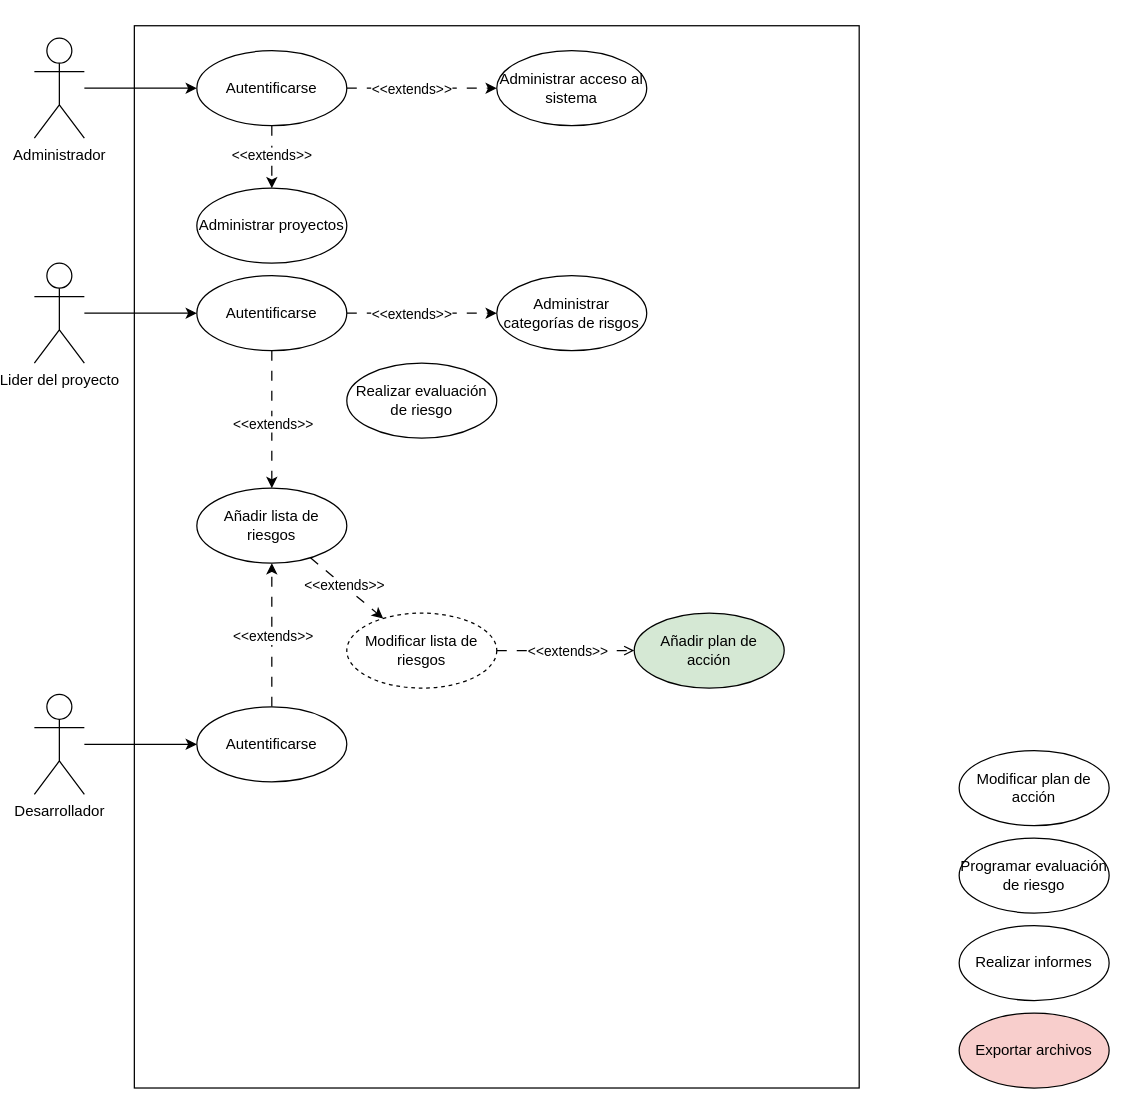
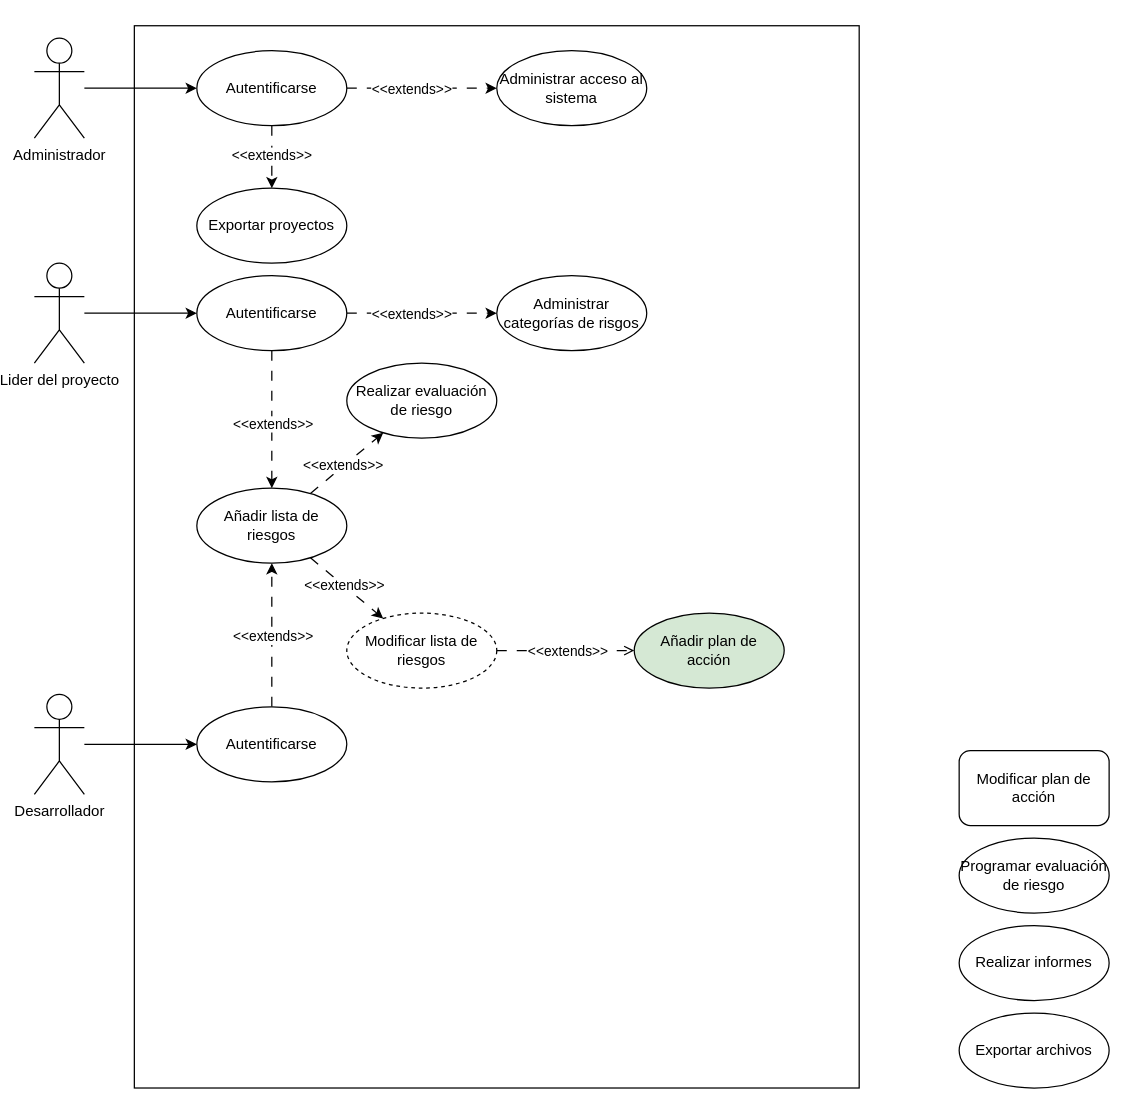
(272, 226) -> (272, 226)
none -> (338, 471)
(1034, 788) -> (1034, 788)
(1034, 1051) -> (1034, 1051)
